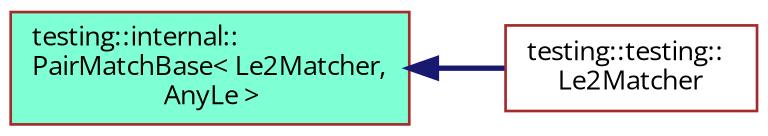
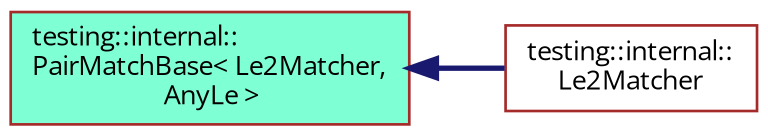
(631, 68) -> (631, 68)
